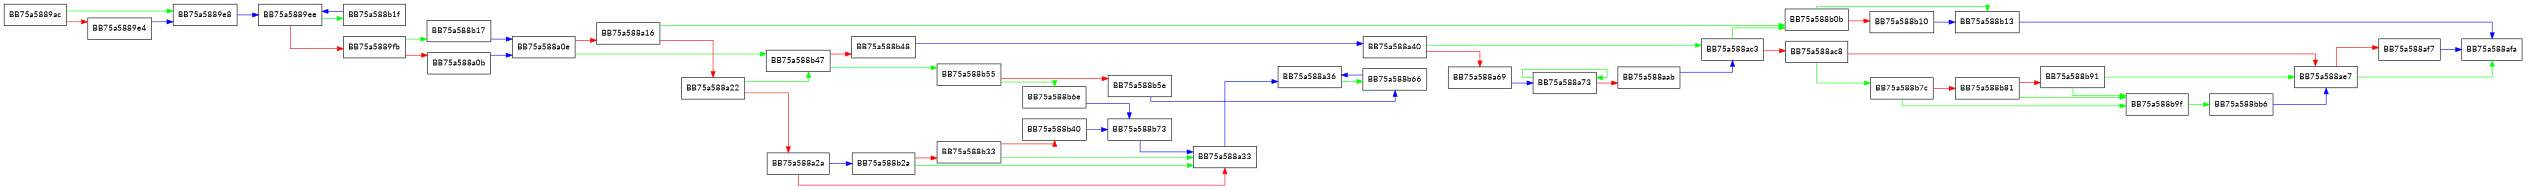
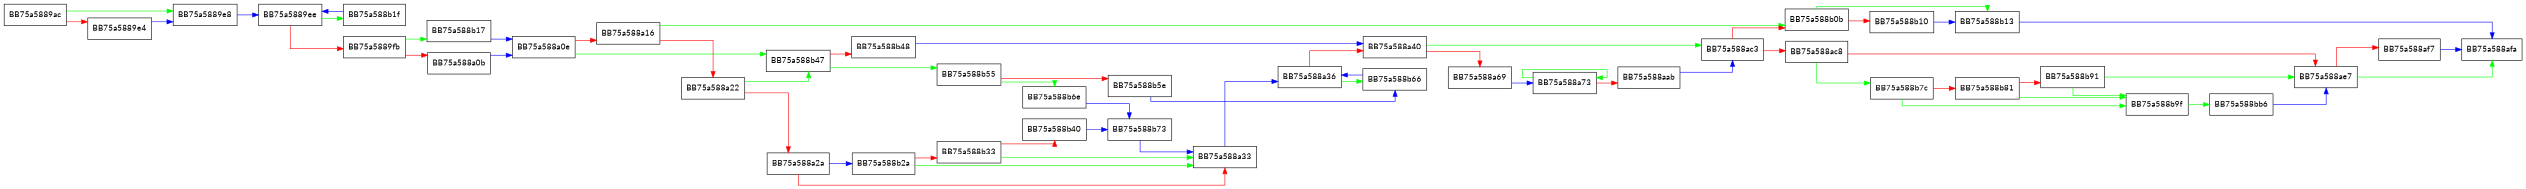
(1750, 28) -> (1750, 28)
none -> (1326, 51)
